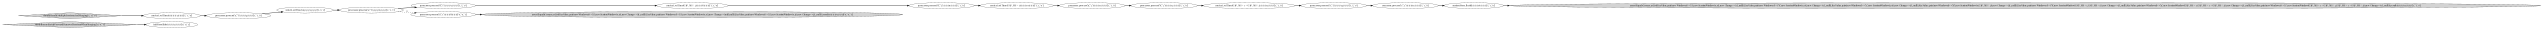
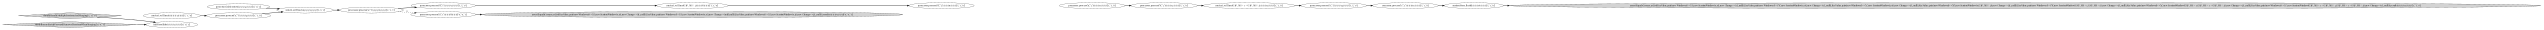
(1017, 6) -> none
none -> (239, 7)
(132, 16) -> (126, 19)
